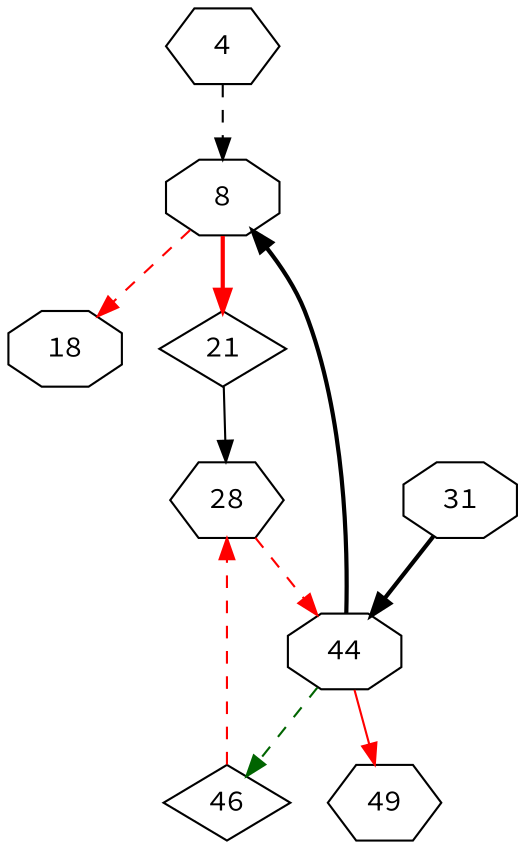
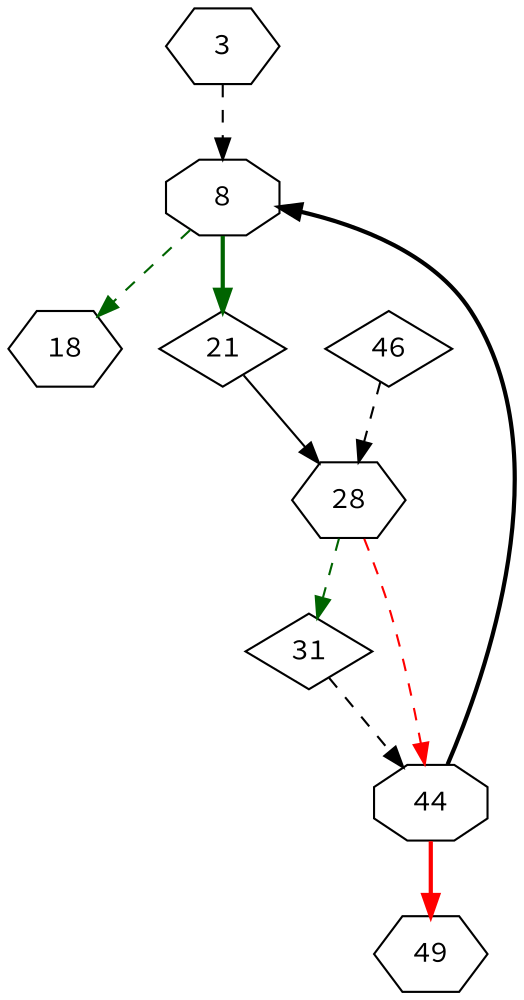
(223, 46) -> (223, 46)
(223, 263) -> (223, 263)
(152, 266) -> (152, 266)
(65, 349) -> (65, 349)
(460, 500) -> (309, 651)
none -> (331, 568)
(409, 568) -> (359, 715)
(227, 662) -> (372, 412)
(362, 717) -> (431, 868)
(289, 724) -> none
